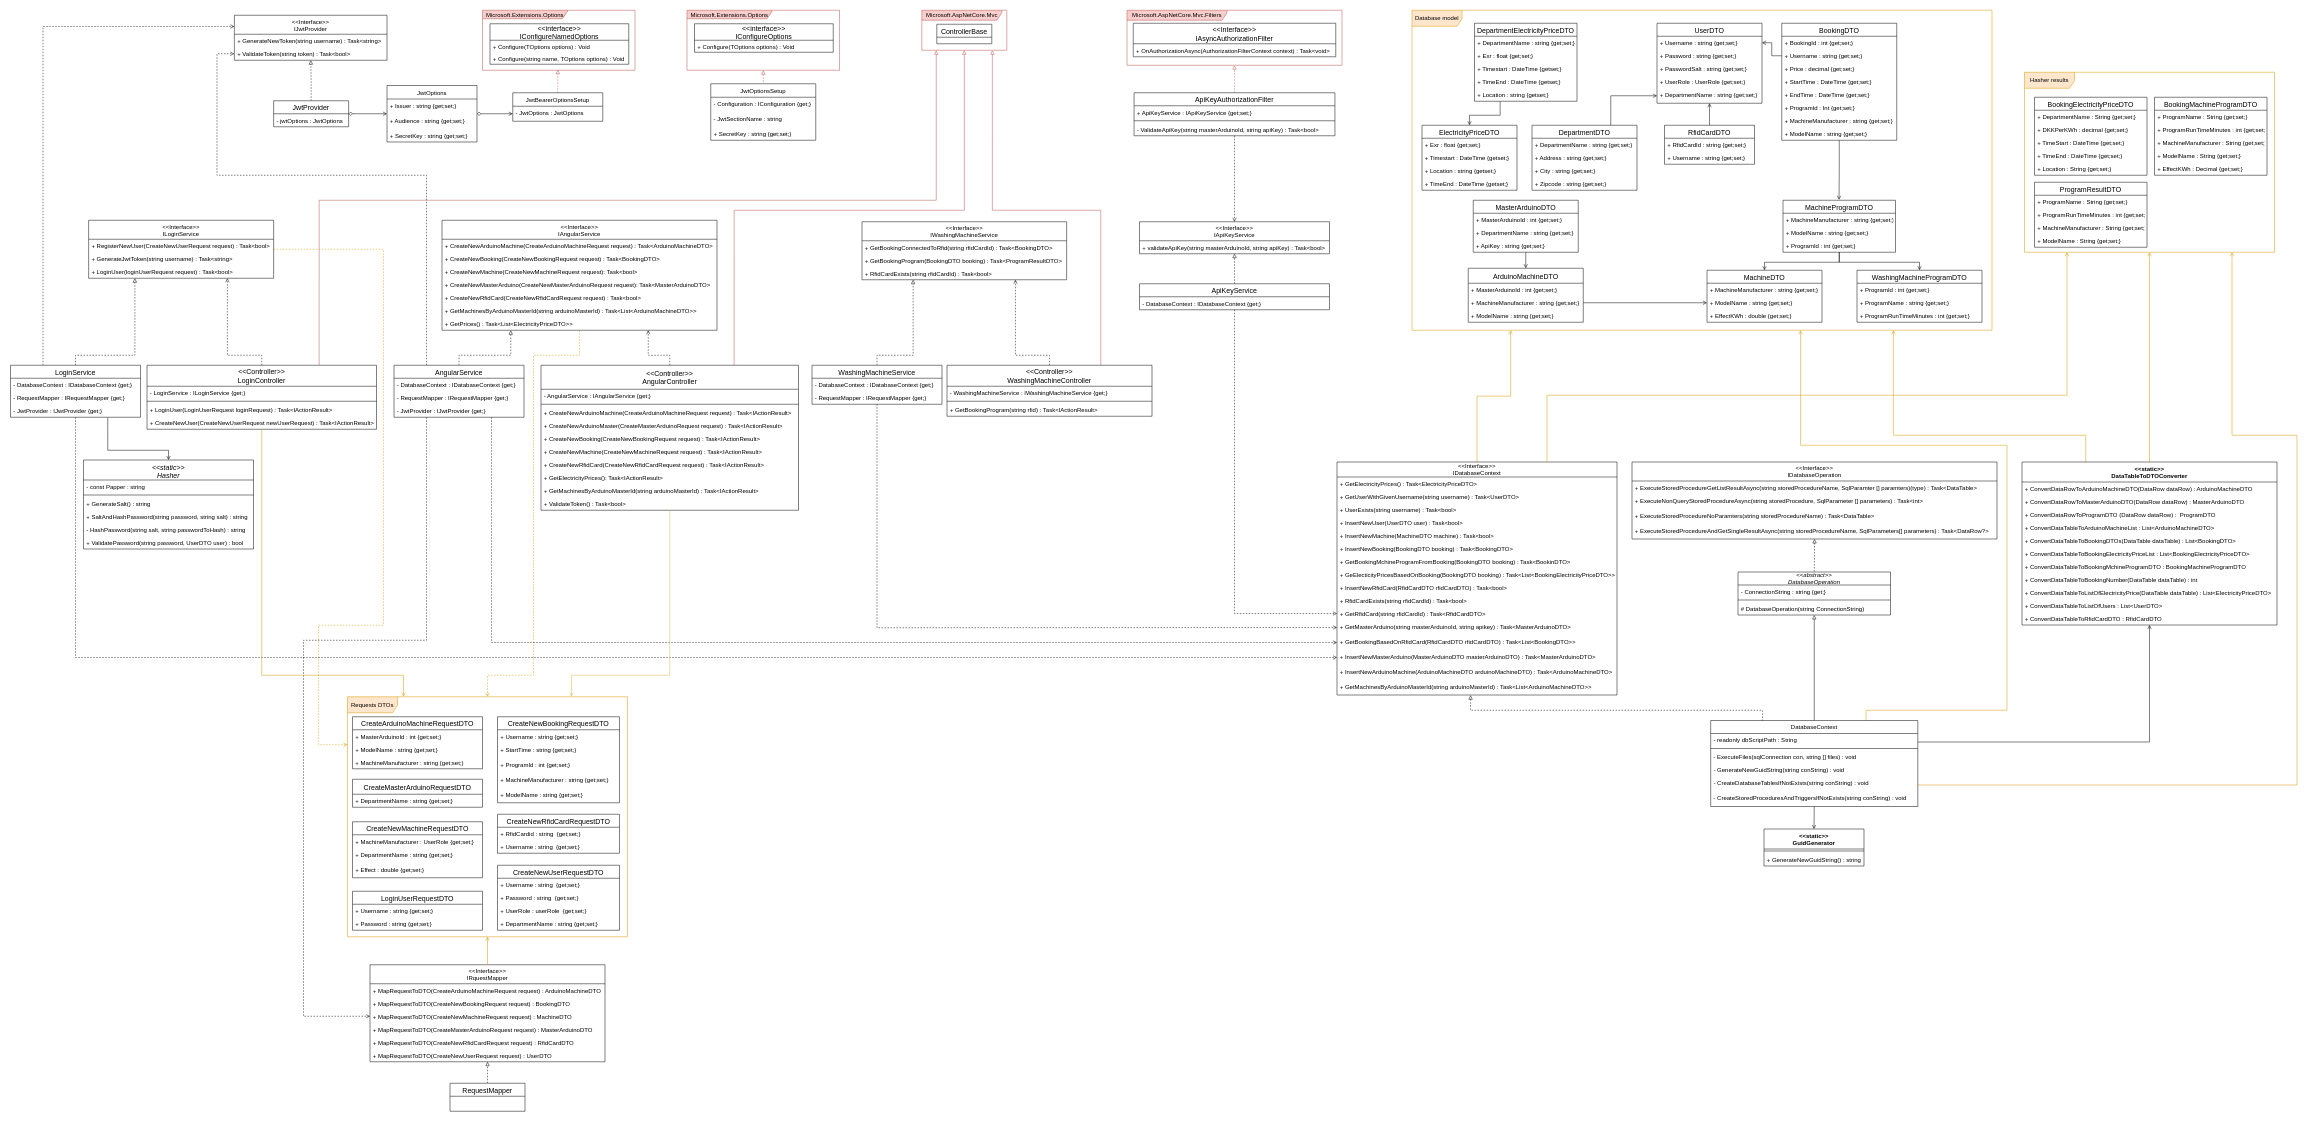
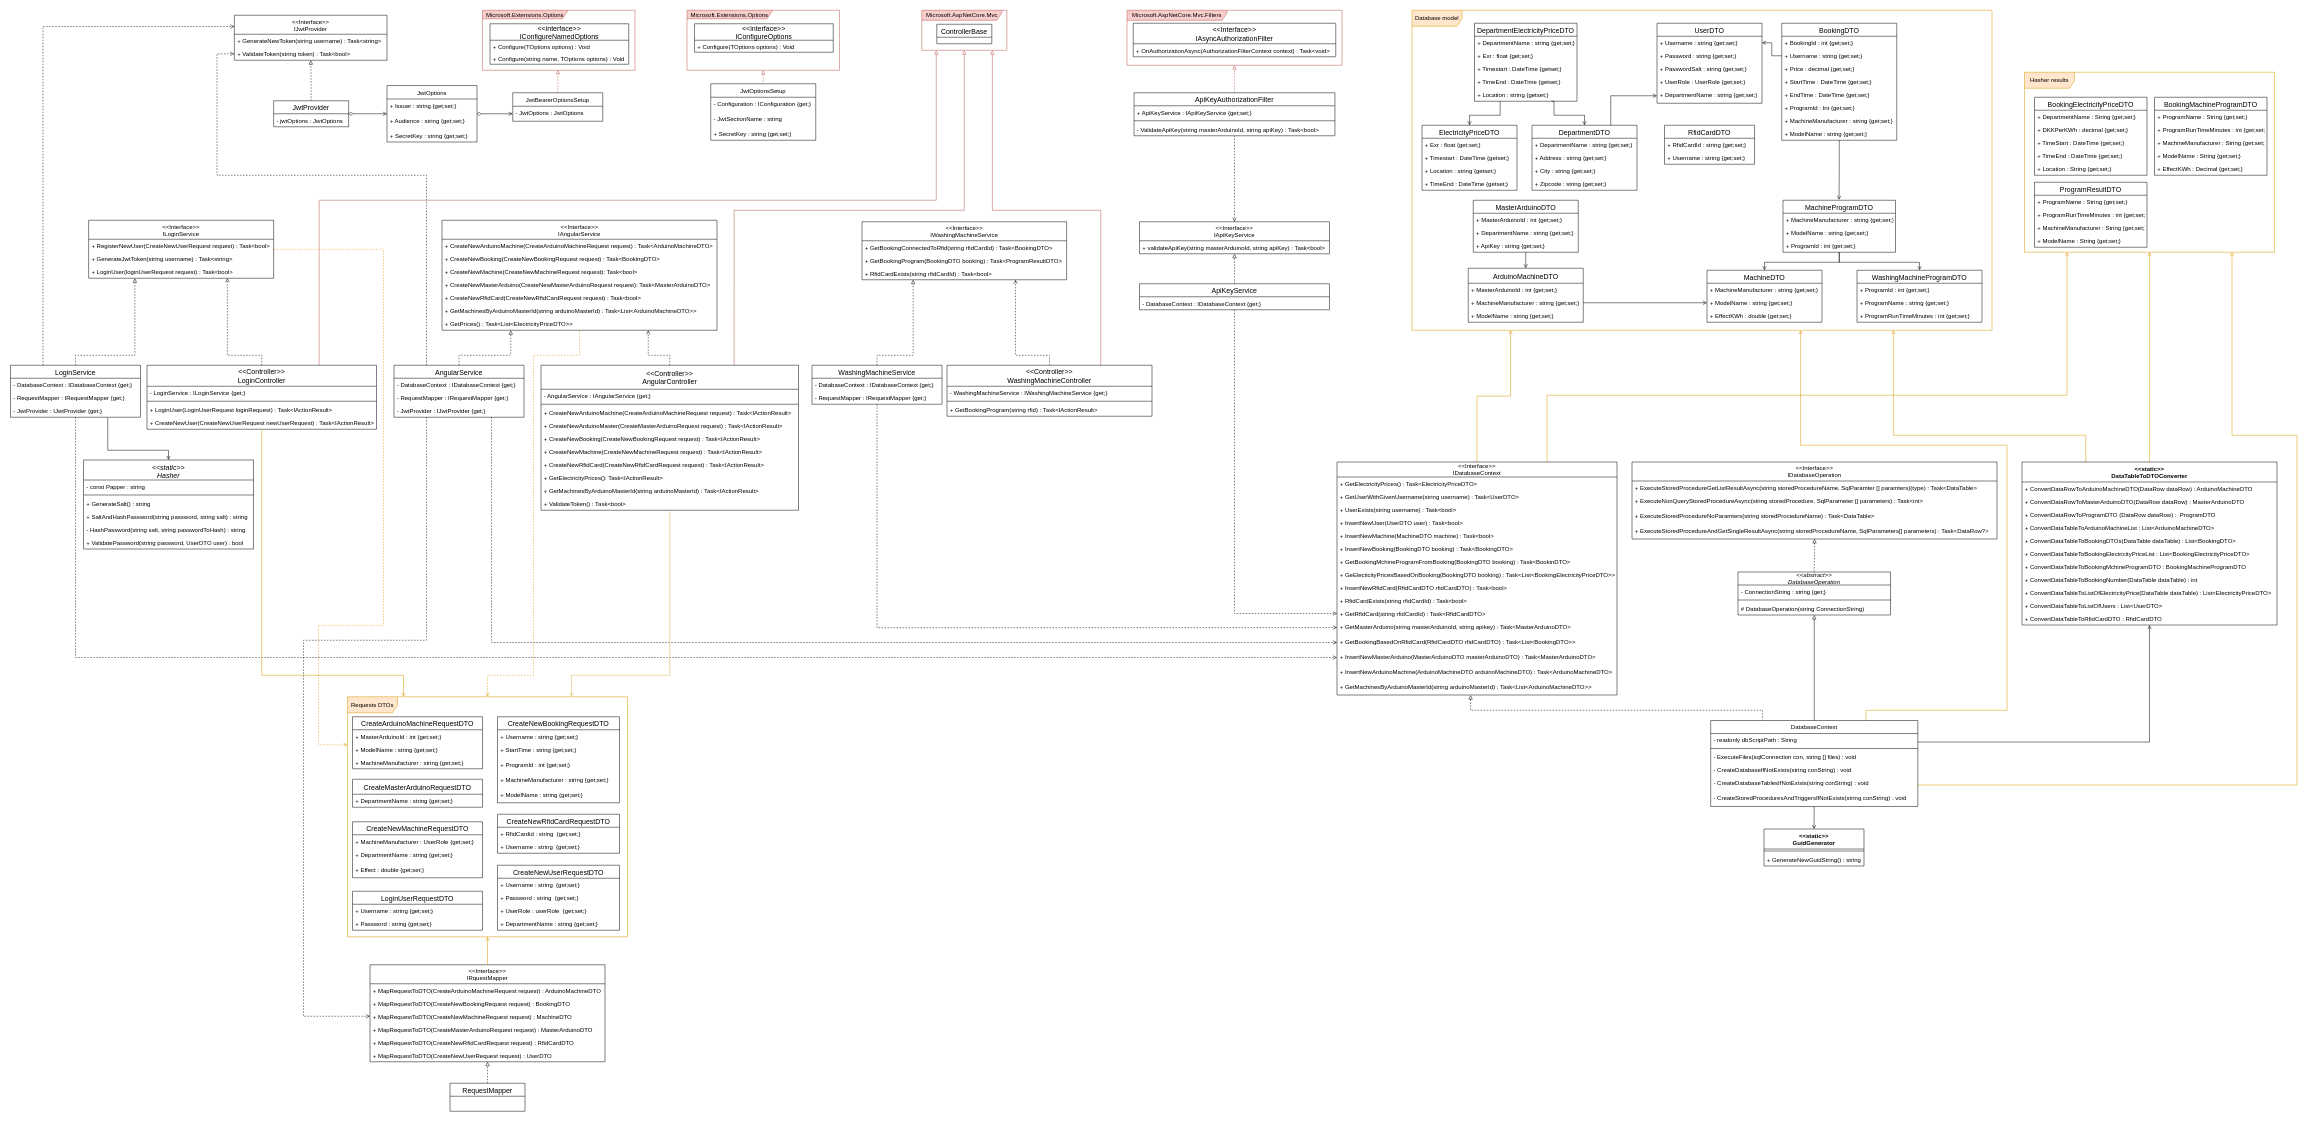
none -> (1572, 115)
(1709, 115) -> none
(1786, 770) -> (1794, 770)
